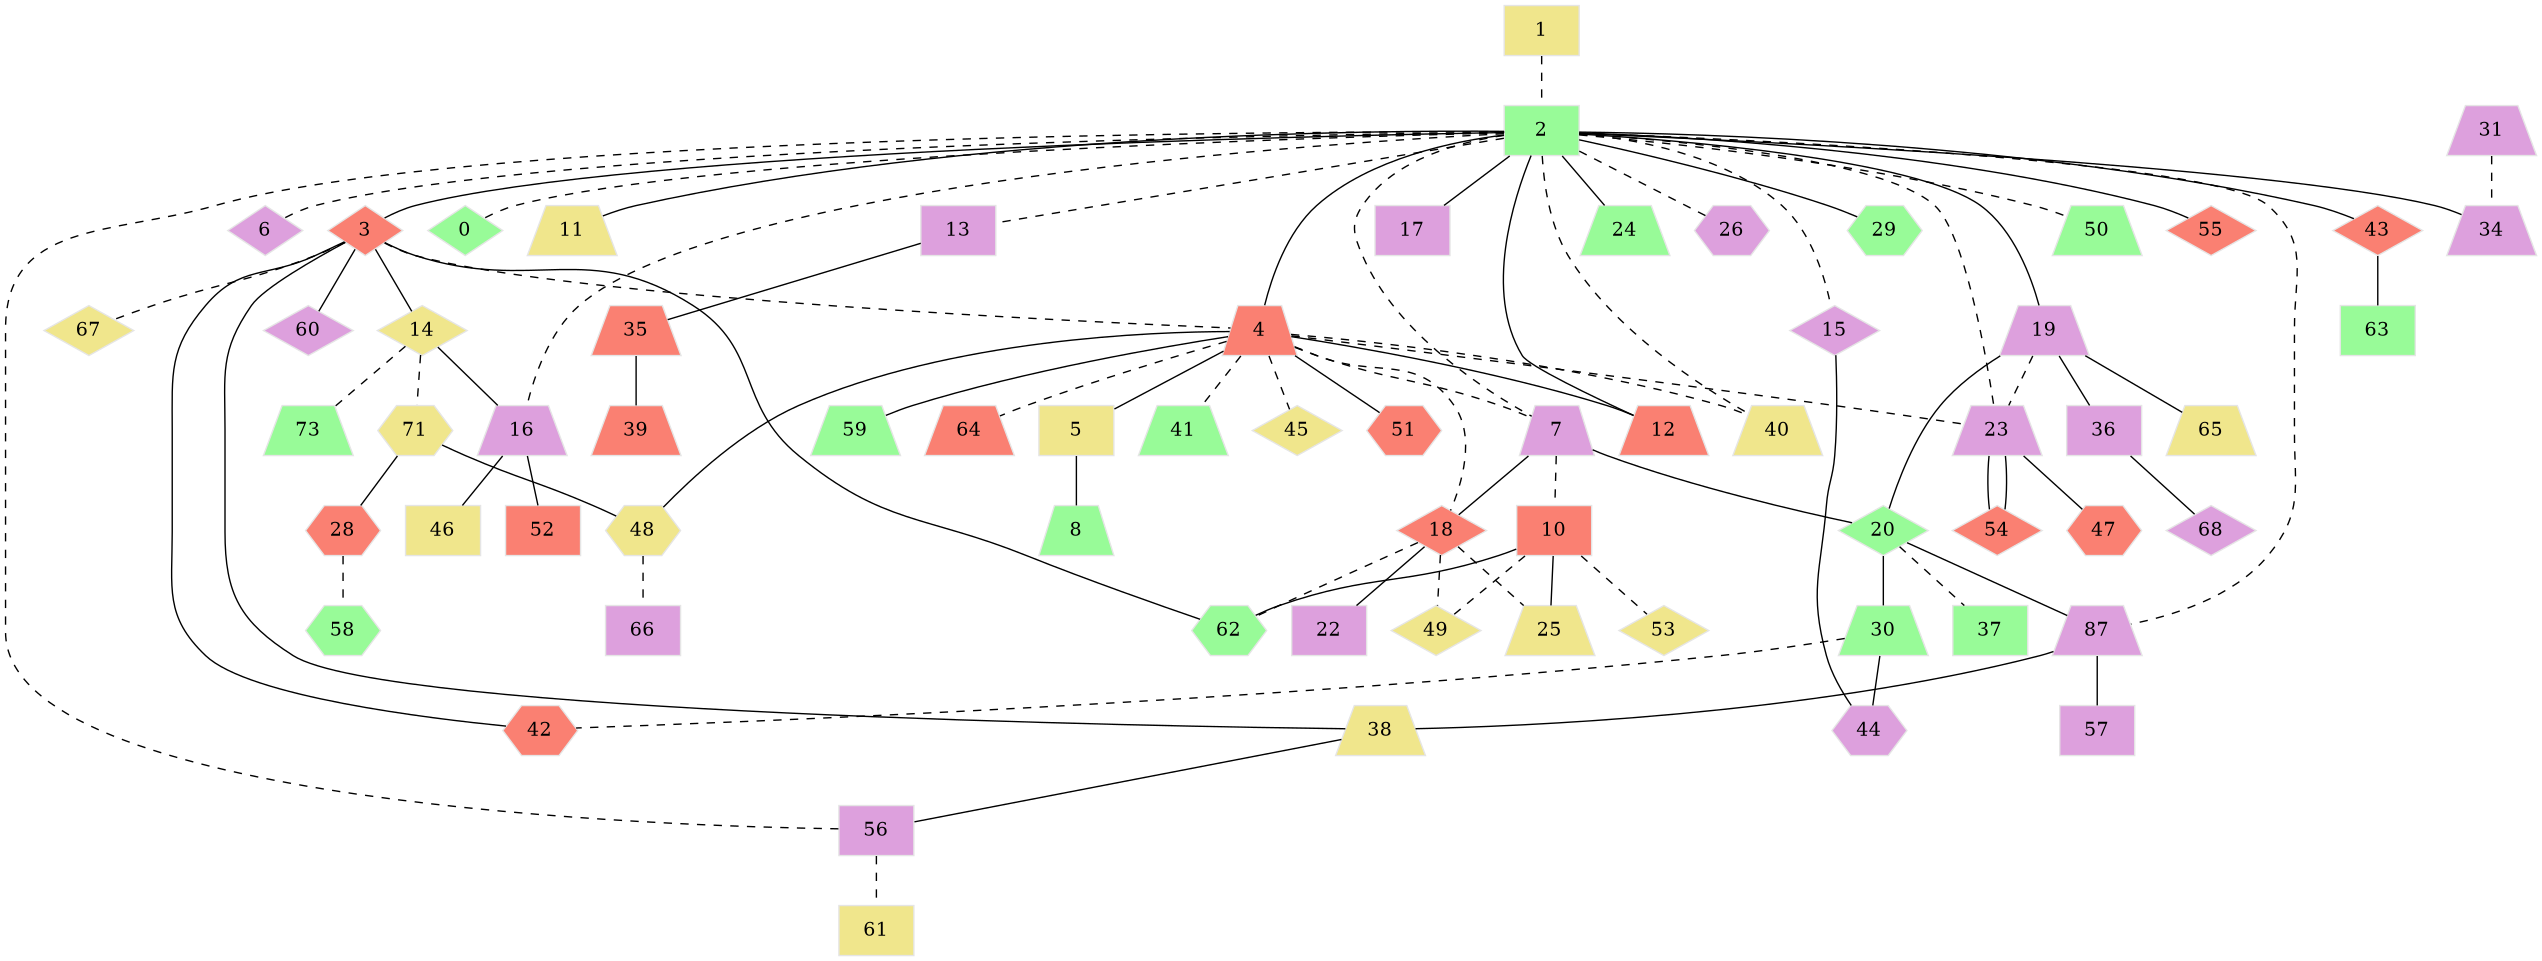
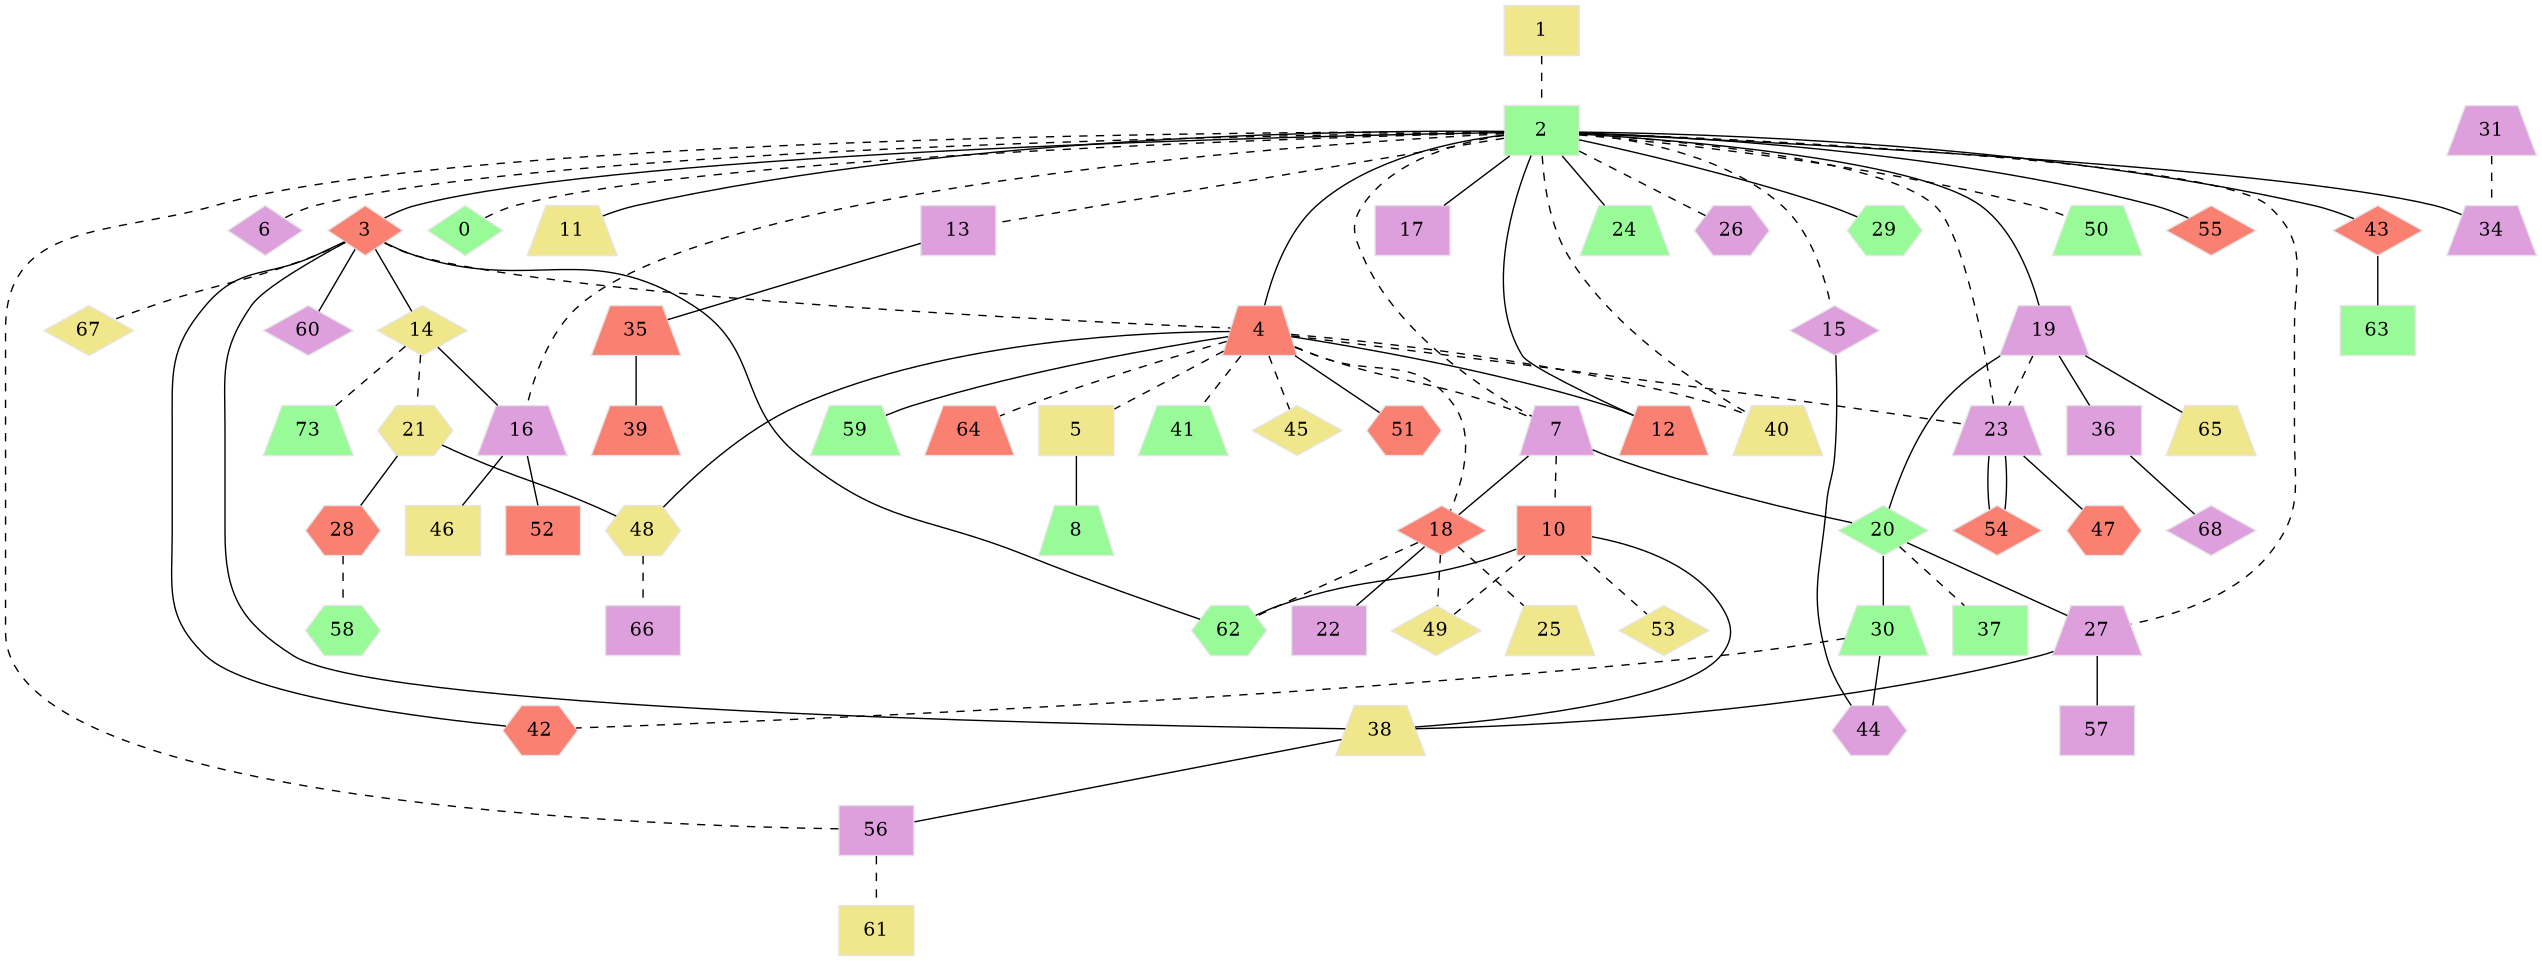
(1169, 380) -> (1169, 380)
(415, 431) -> (415, 431)
(1552, 581) -> (1672, 684)
(2097, 631) -> (2097, 631)
